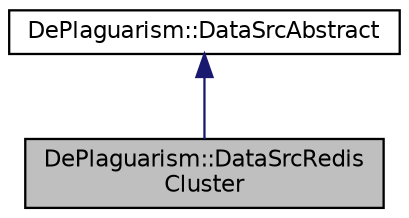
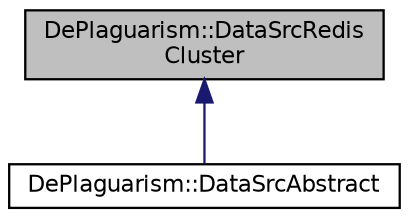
(204, 108) -> (204, 133)
